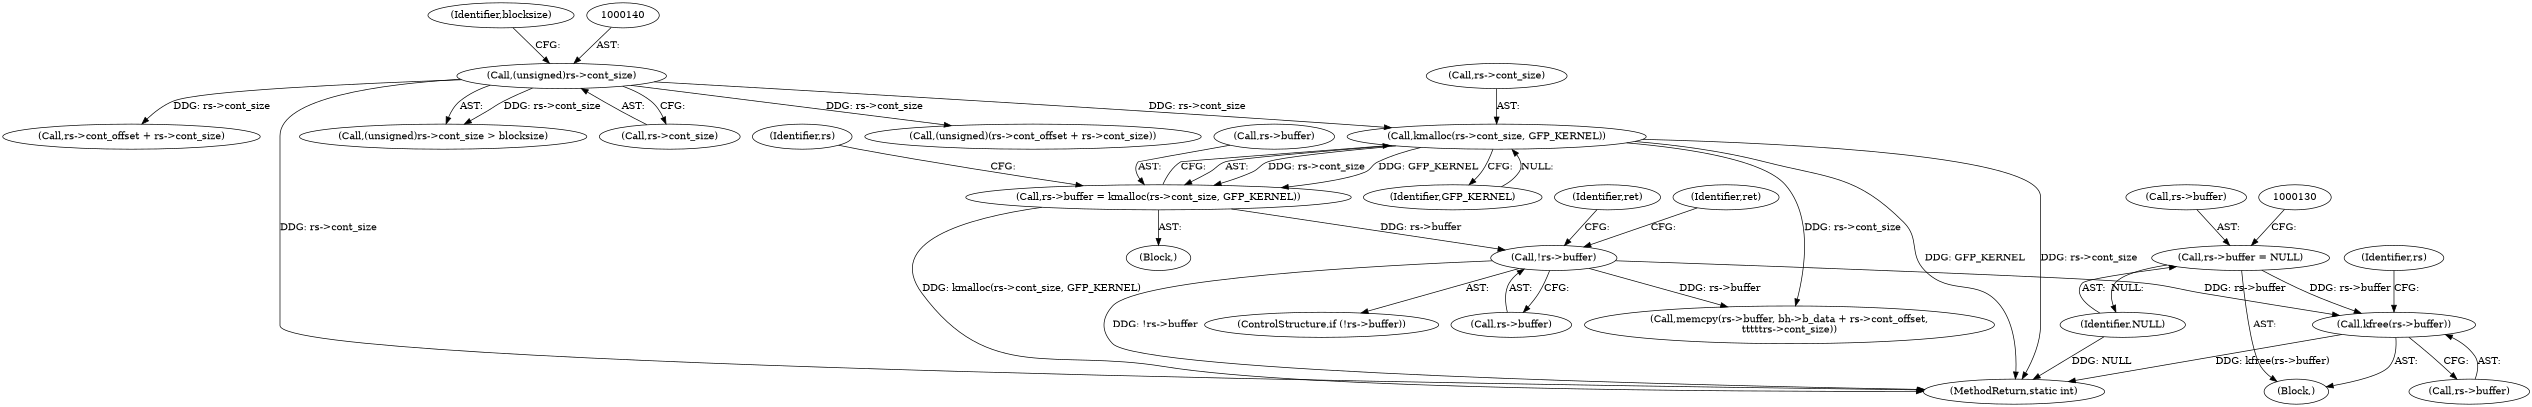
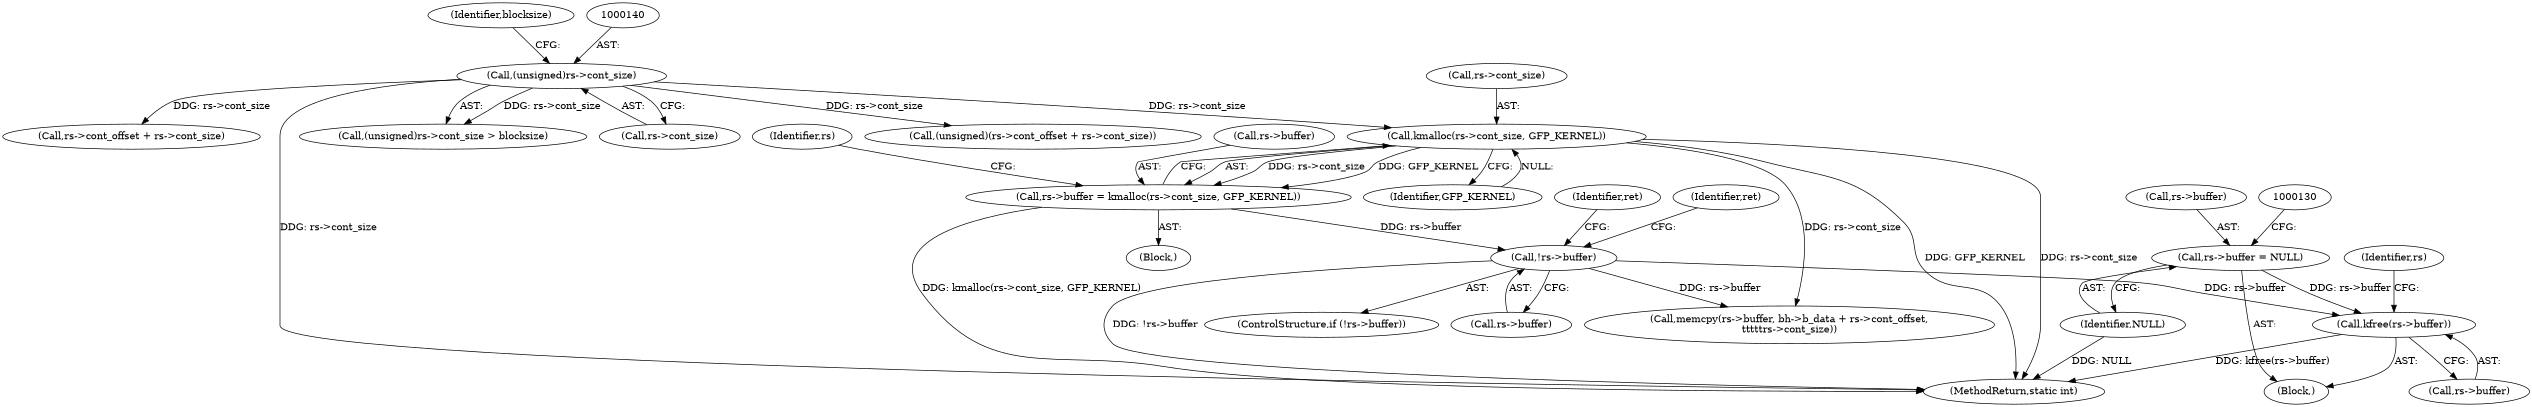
(2129, 288) -> (2129, 288)
